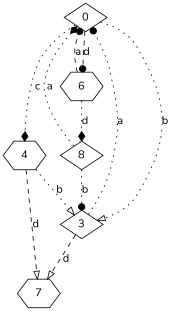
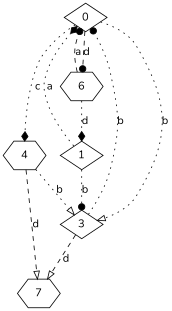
(121, 121) -> (121, 121)
(82, 155) -> (82, 155)
